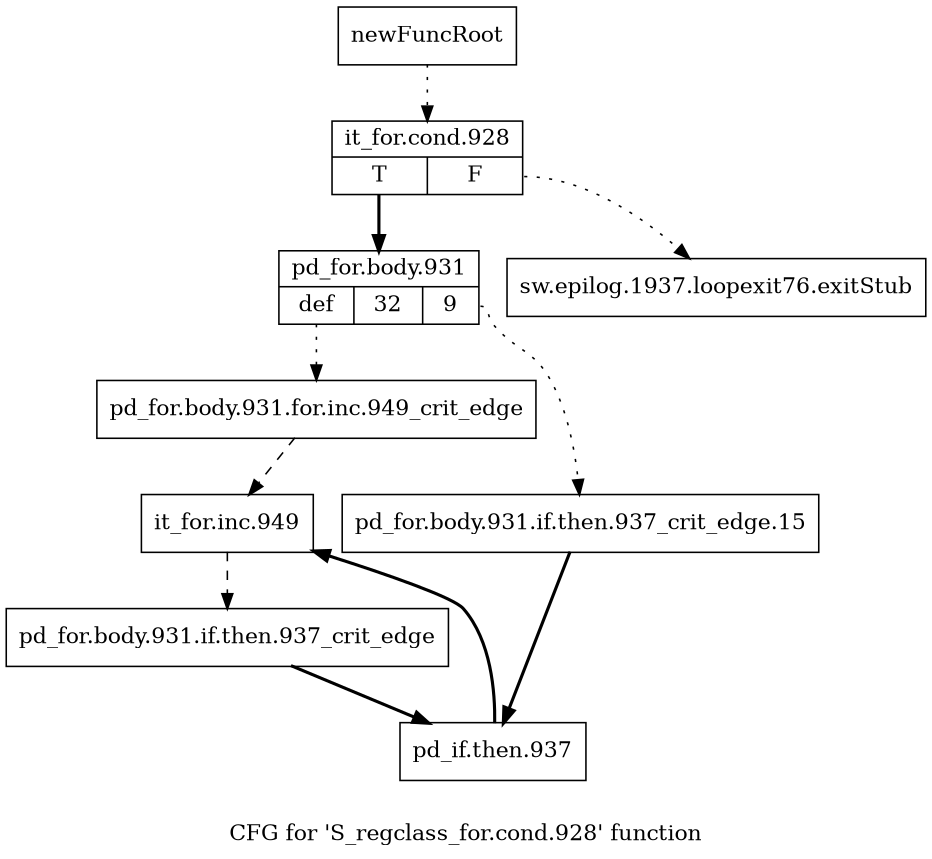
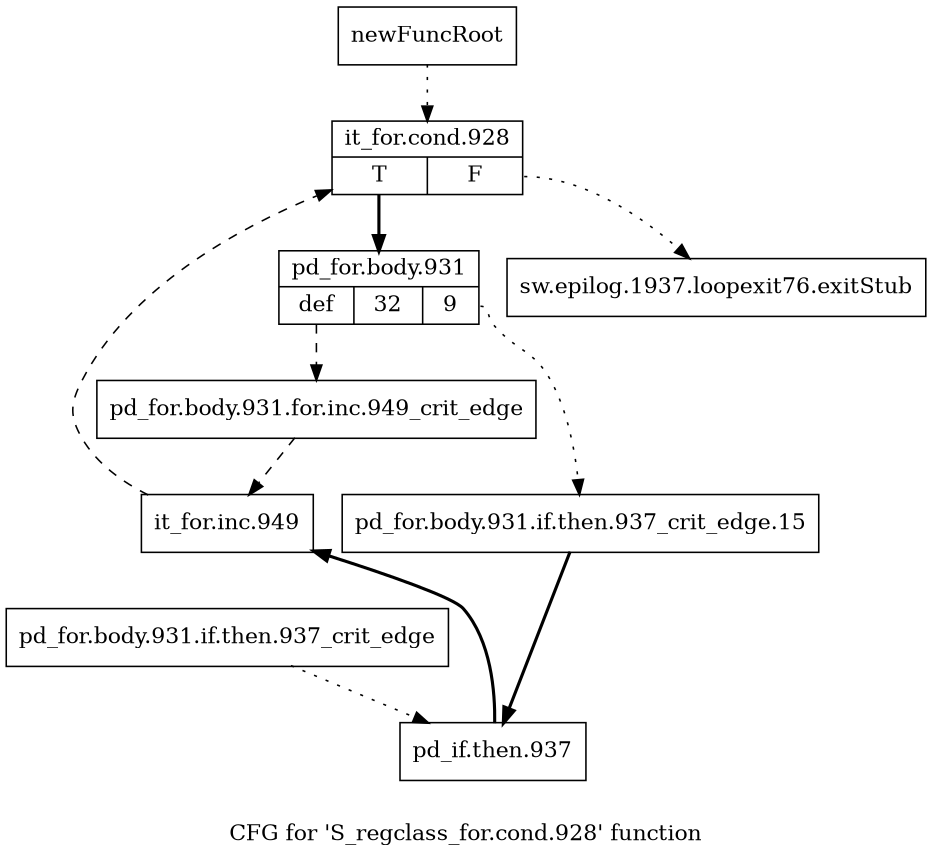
(316, 345) -> (316, 345)
(227, 573) -> (127, 318)
(353, 691) -> (353, 691)
